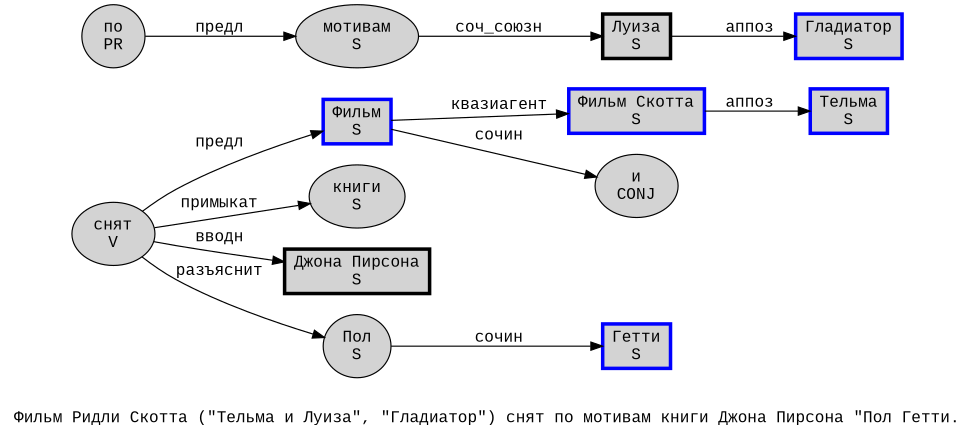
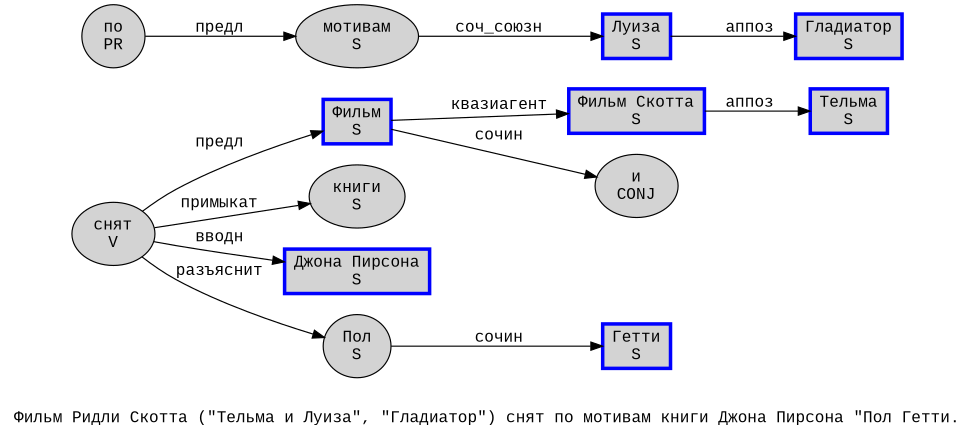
(637, 36) -> (637, 36)
(357, 271) -> (357, 271)
